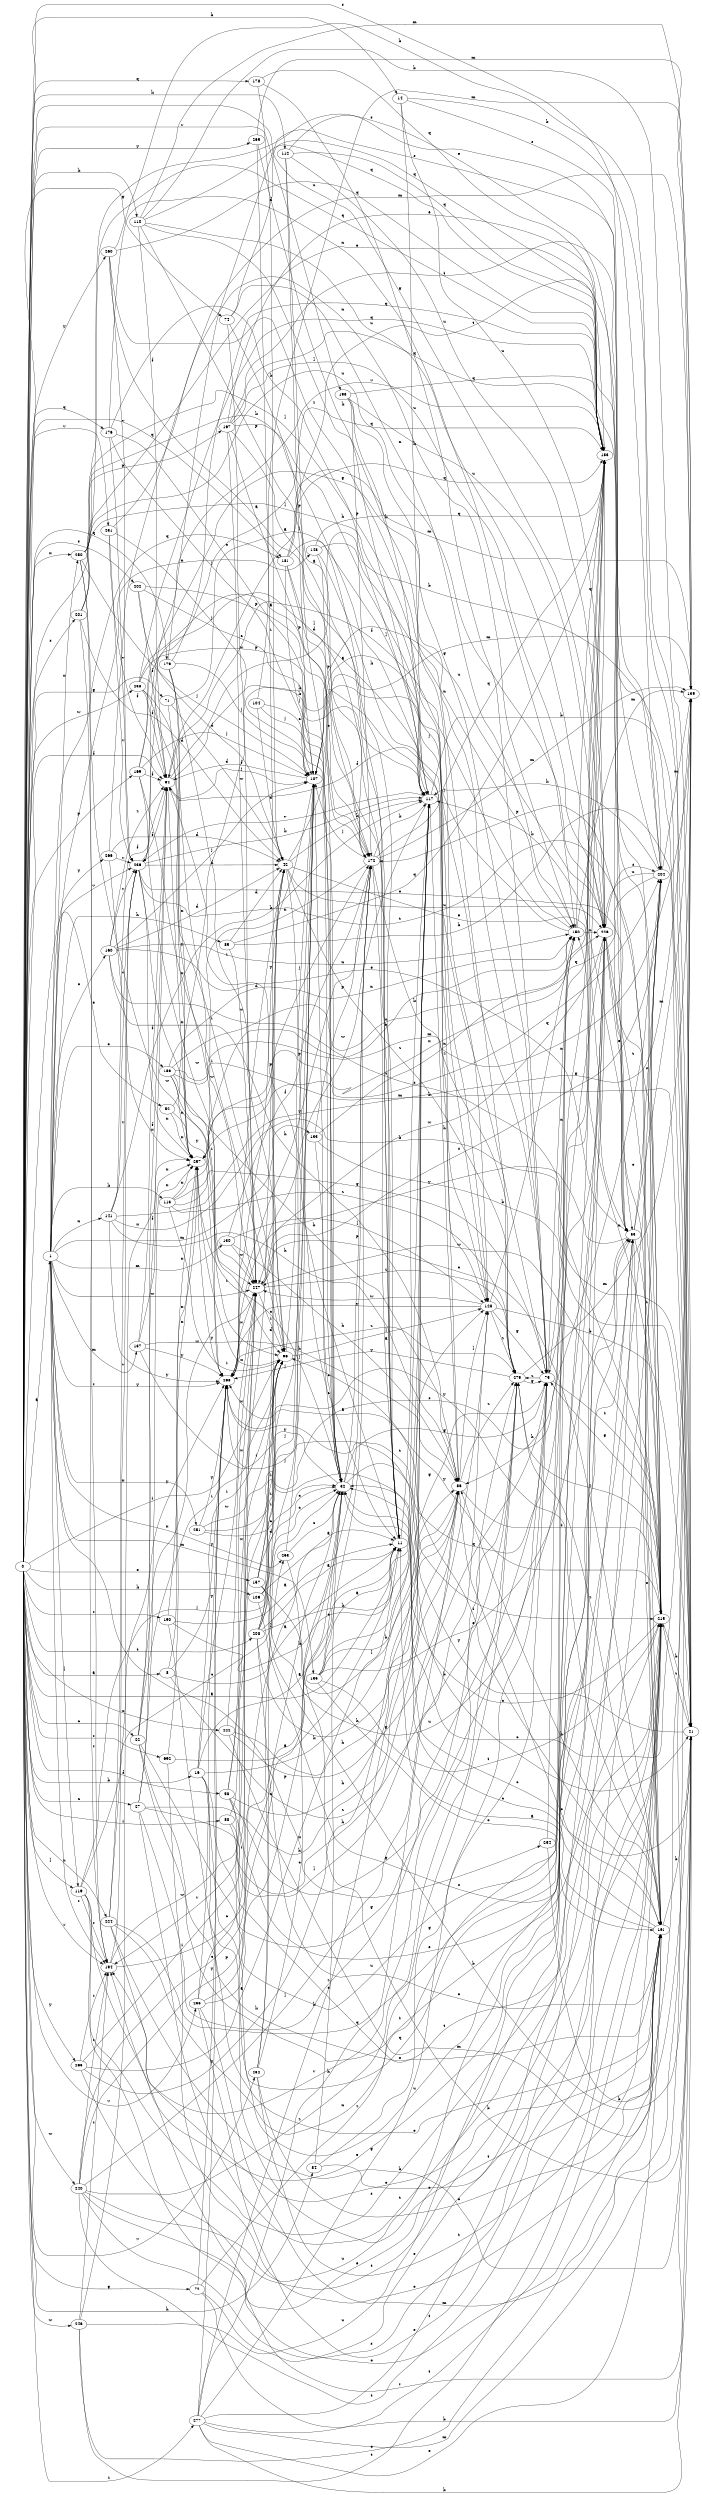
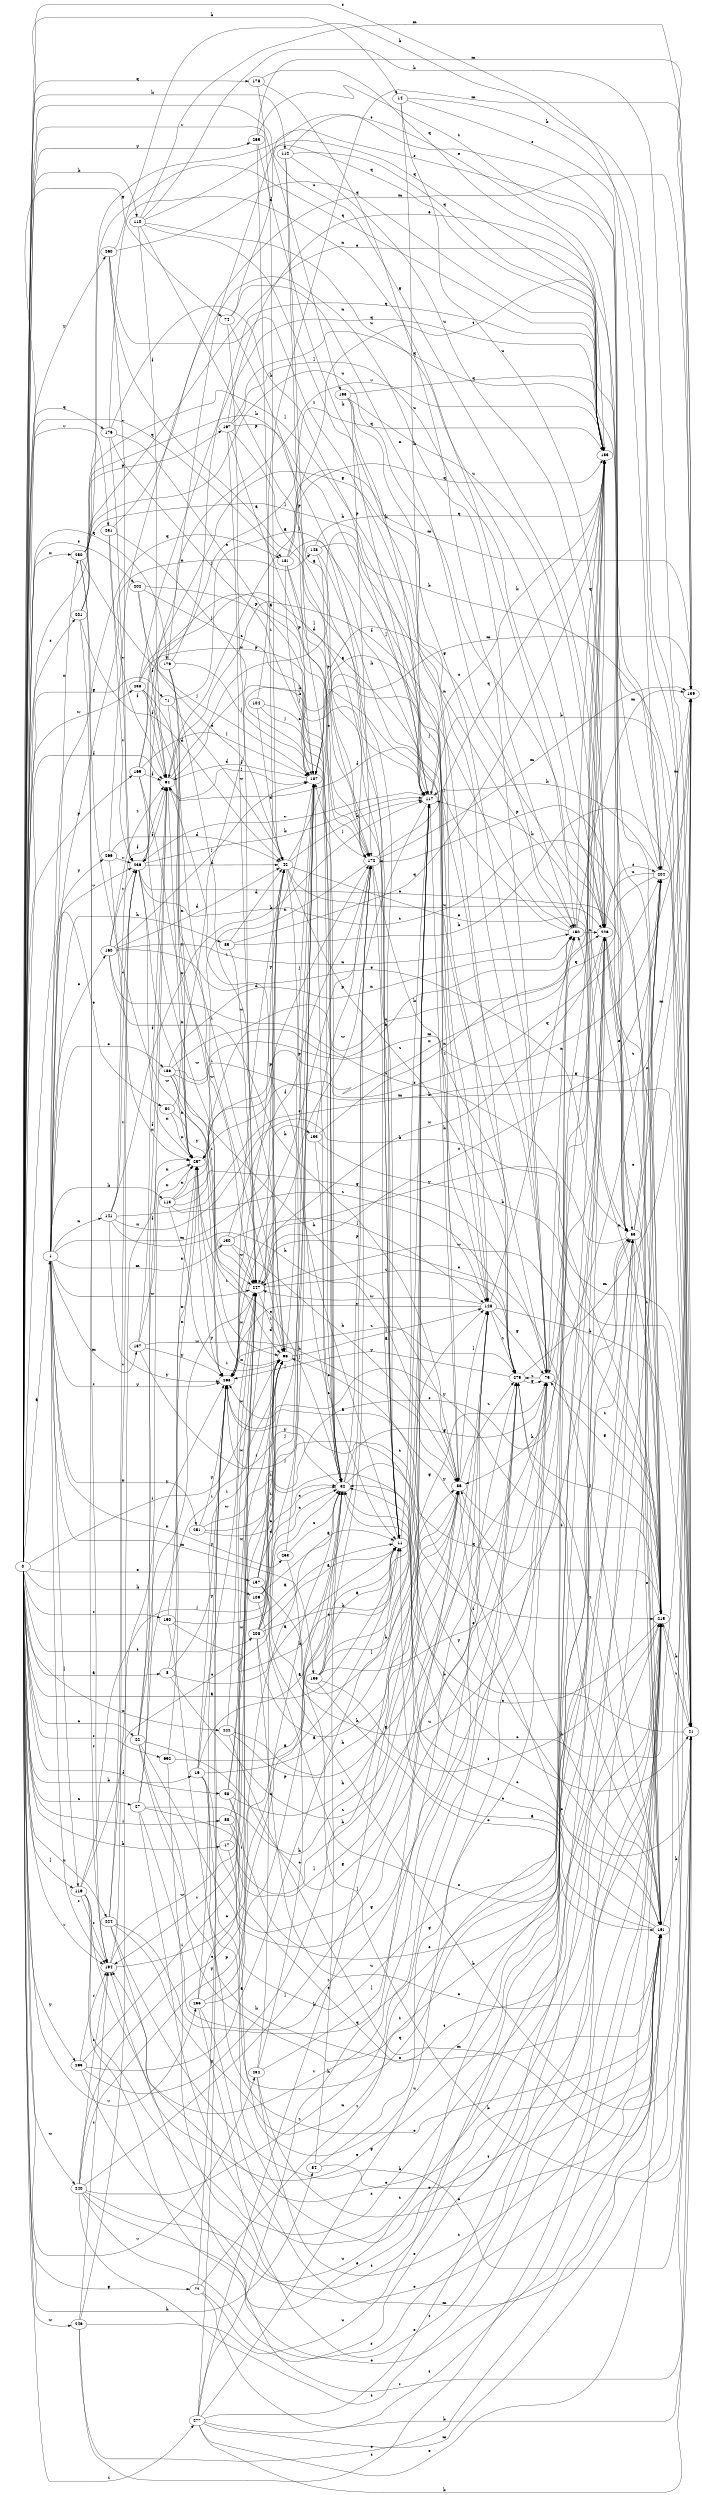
(392, 824) -> (504, 618)
(625, 845) -> (621, 800)
(300, 1111) -> (300, 1111)
(314, 1738) -> (314, 1738)
(433, 1764) -> (430, 1747)
(266, 1777) -> (436, 1743)
(547, 1843) -> none
none -> (227, 1846)
